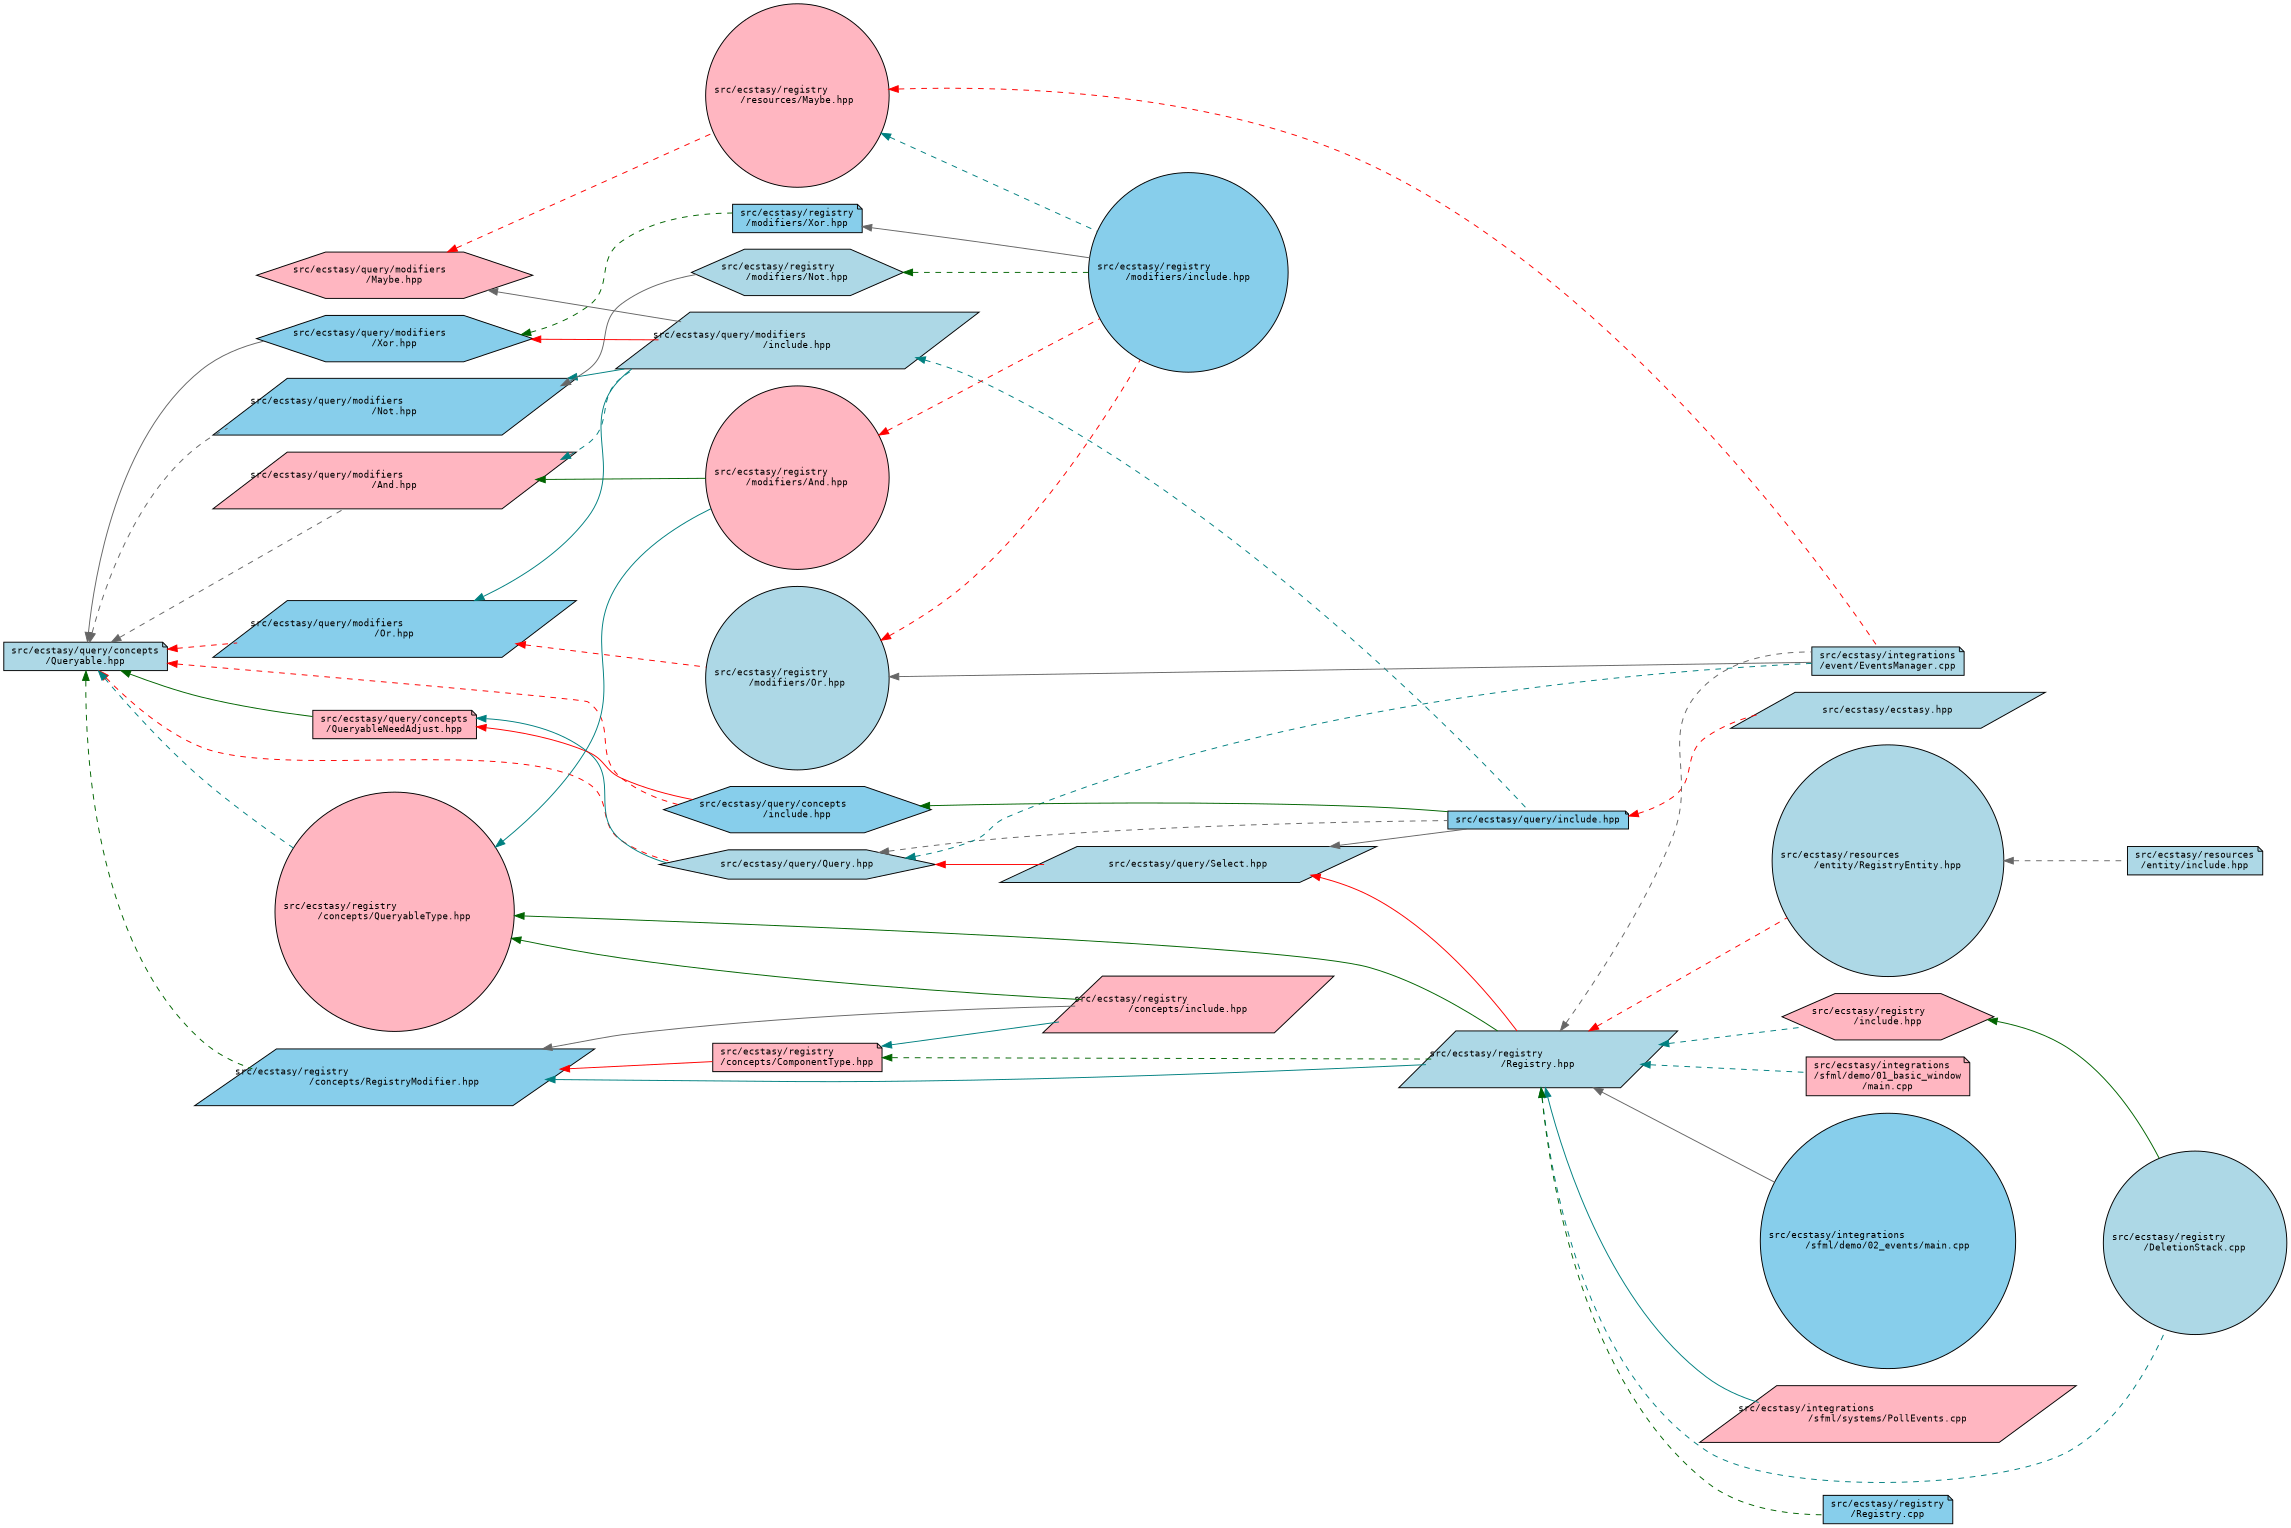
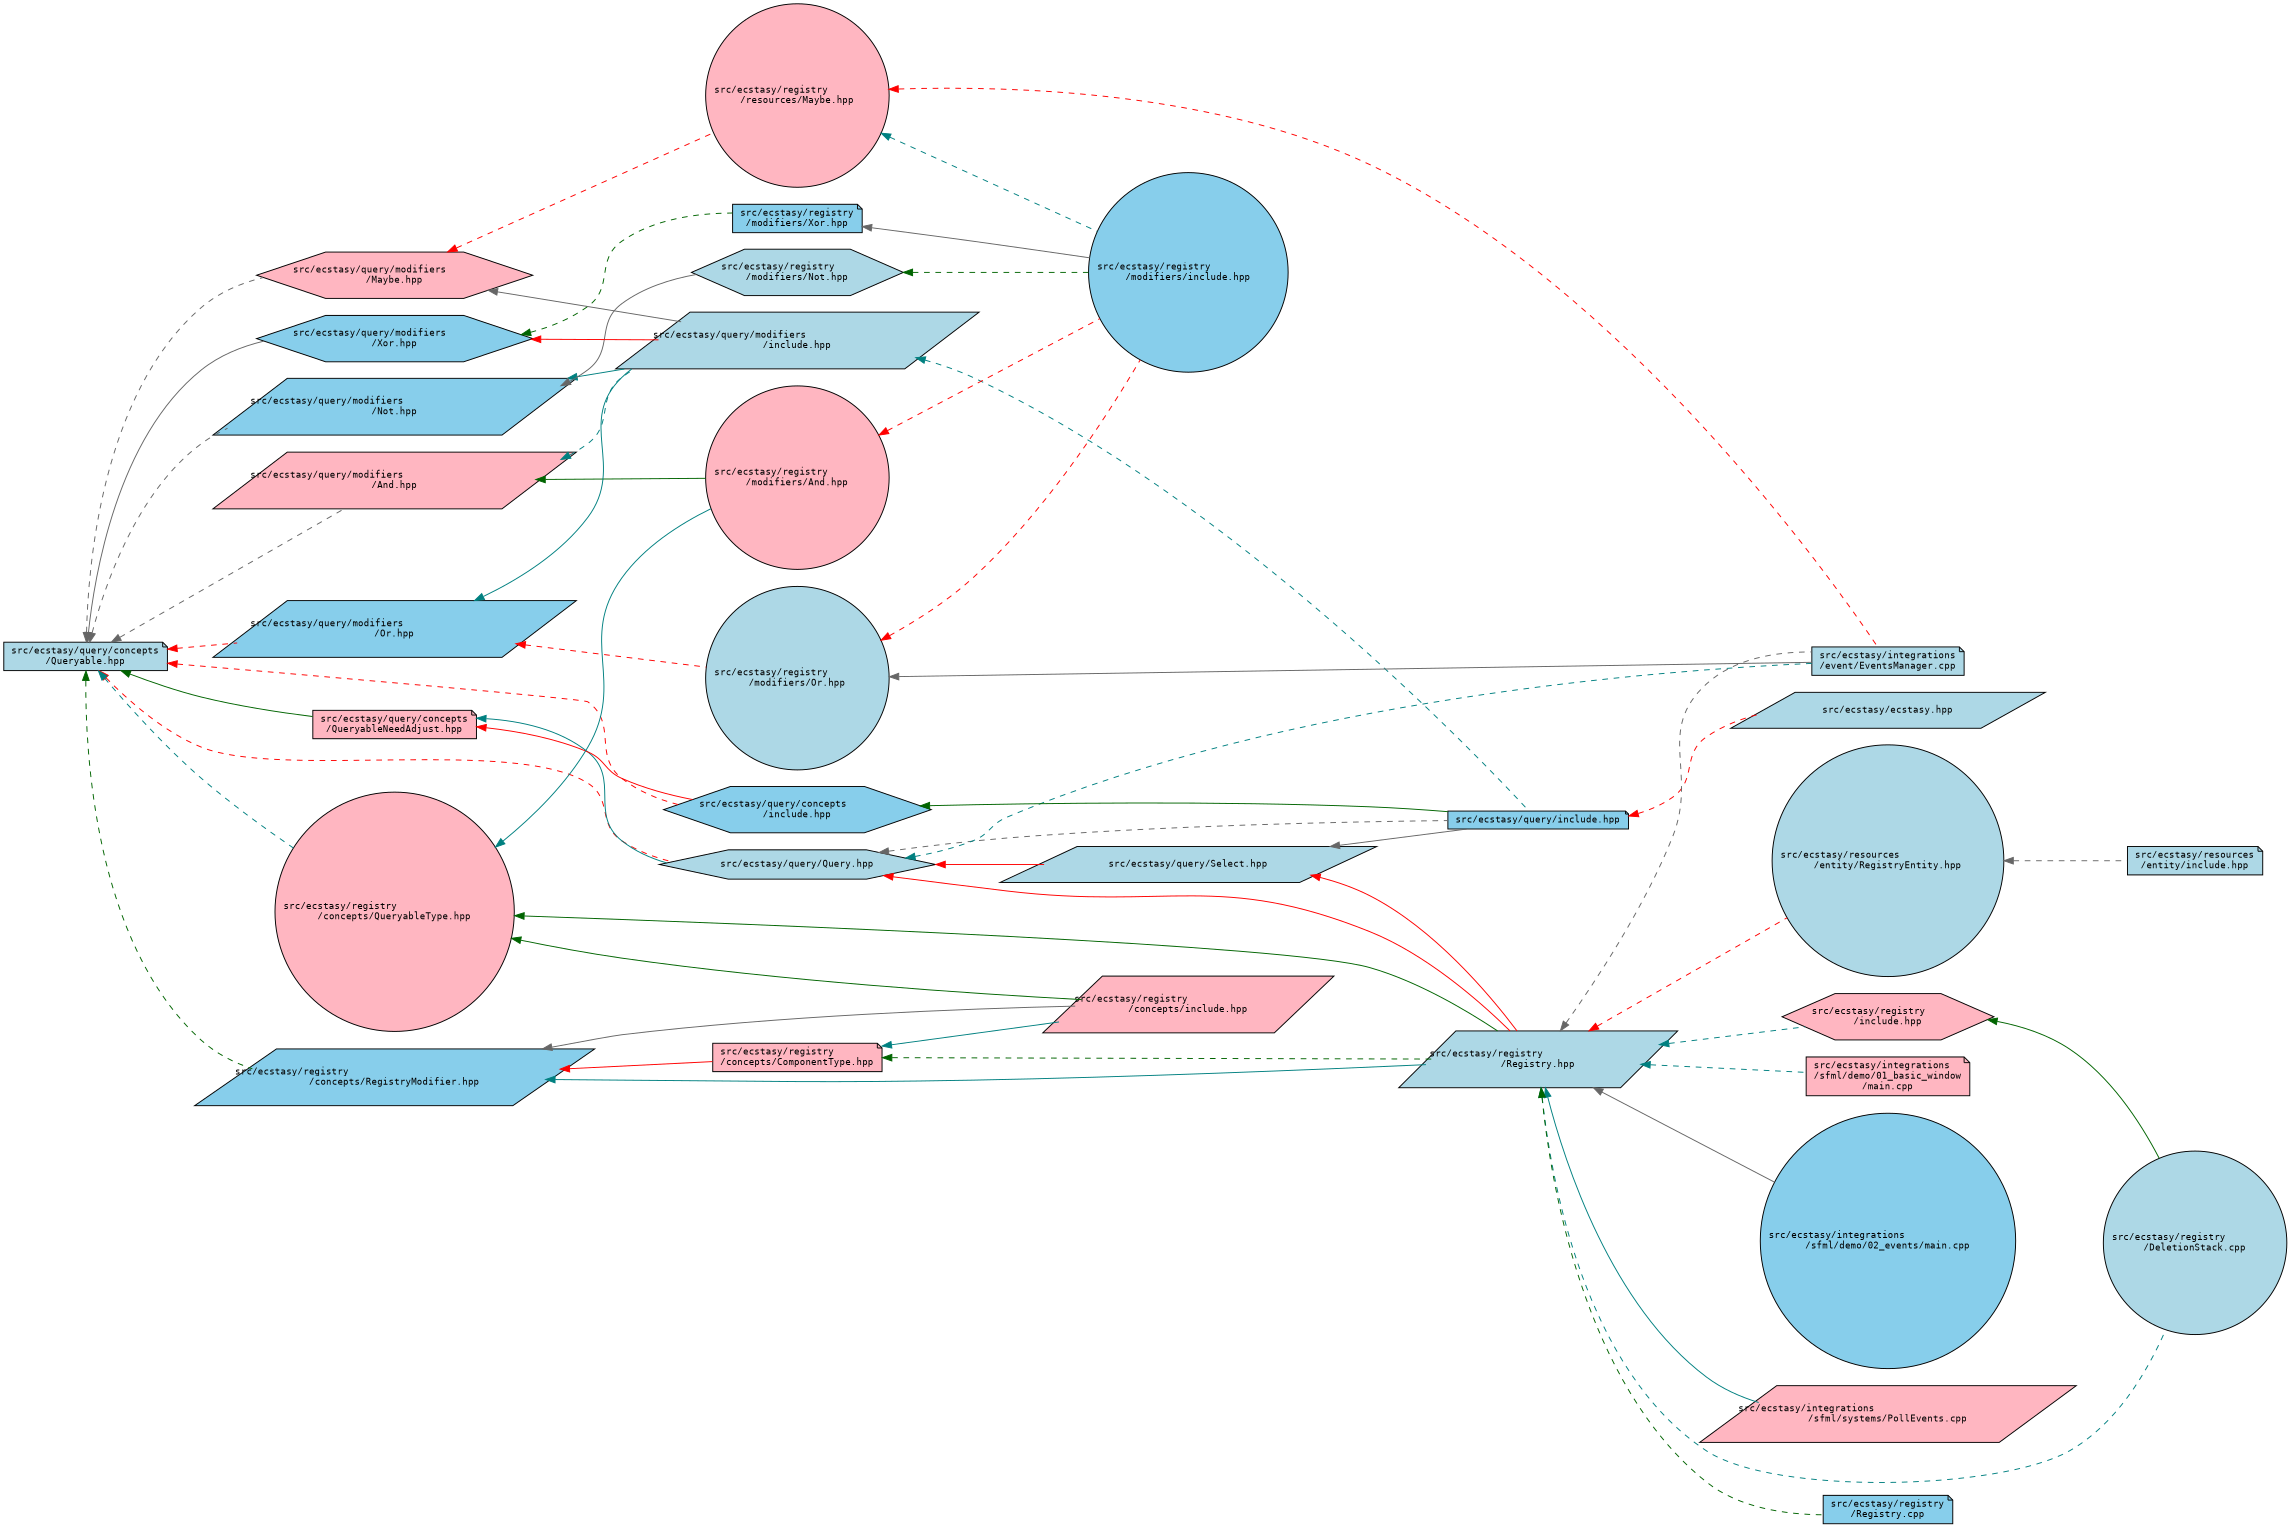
none -> (124, 425)
none -> (1220, 897)
